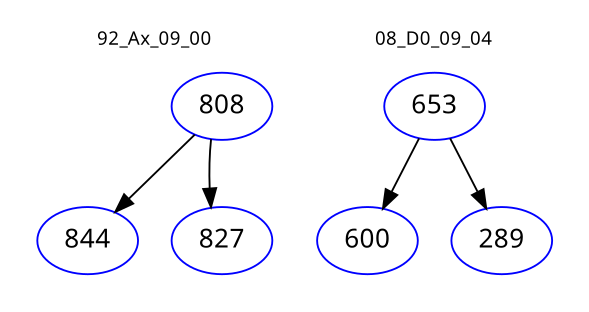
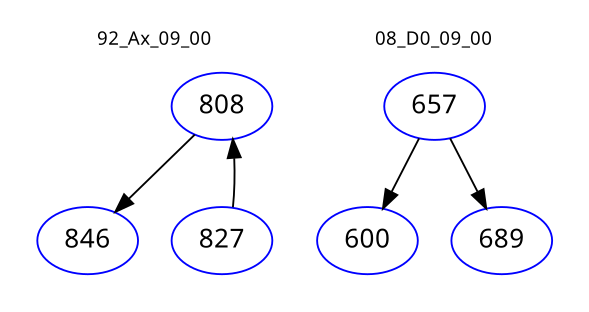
(435, 40) -> (435, 40)
(435, 106) -> (435, 106)
(210, 164) -> (234, 183)
(88, 241) -> (88, 241)
(502, 241) -> (502, 241)
